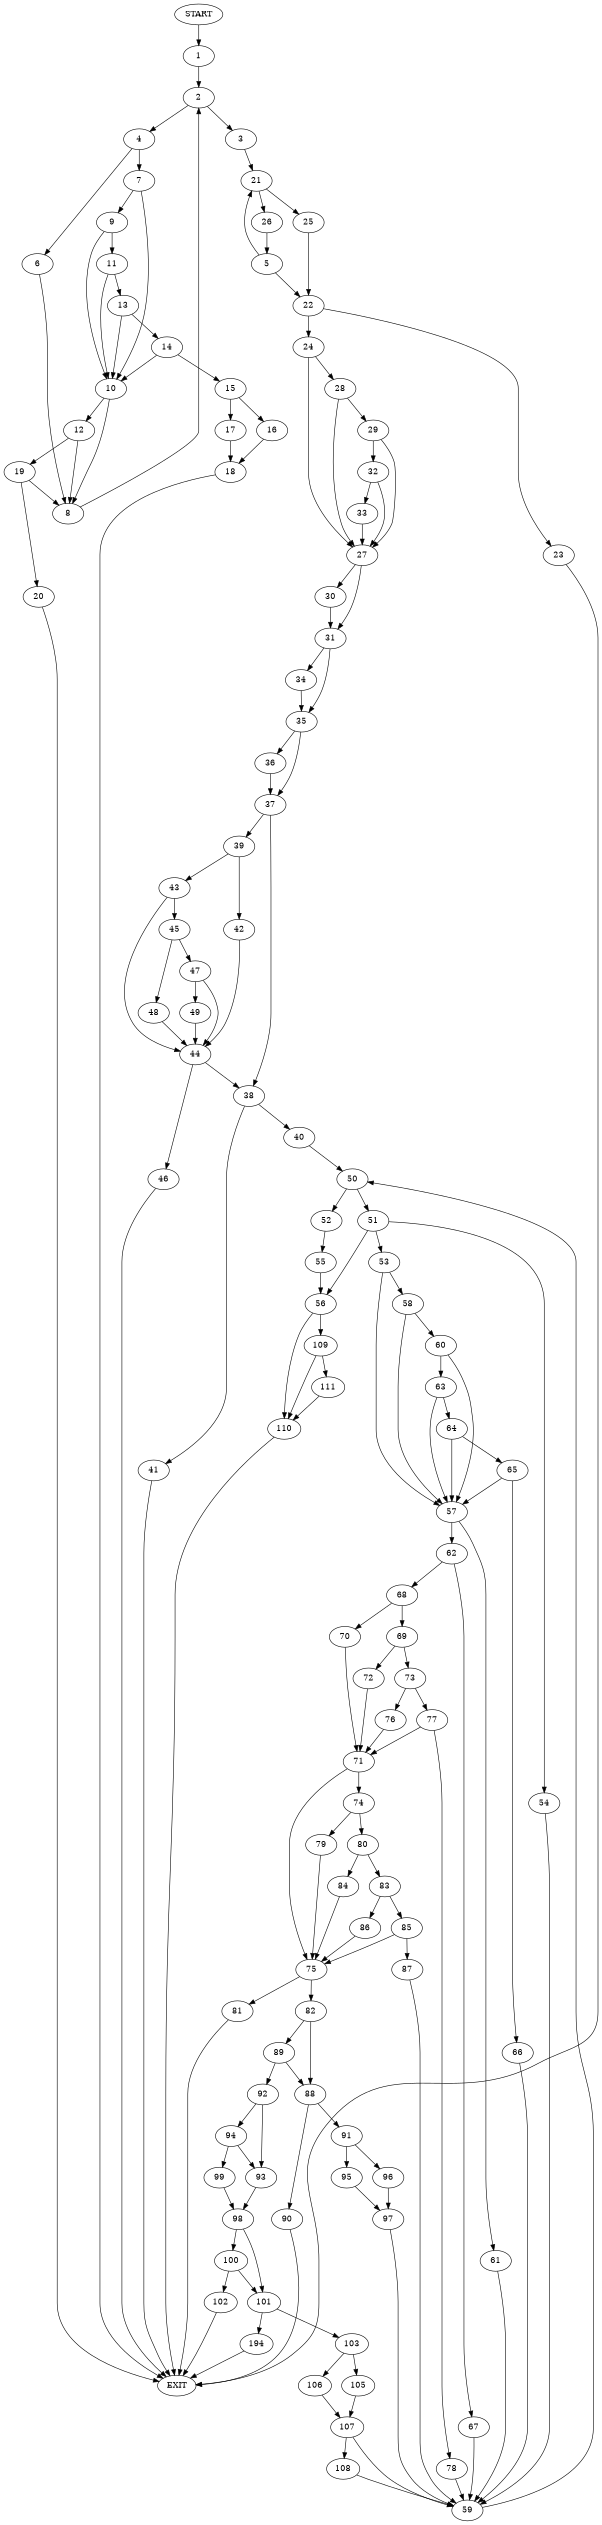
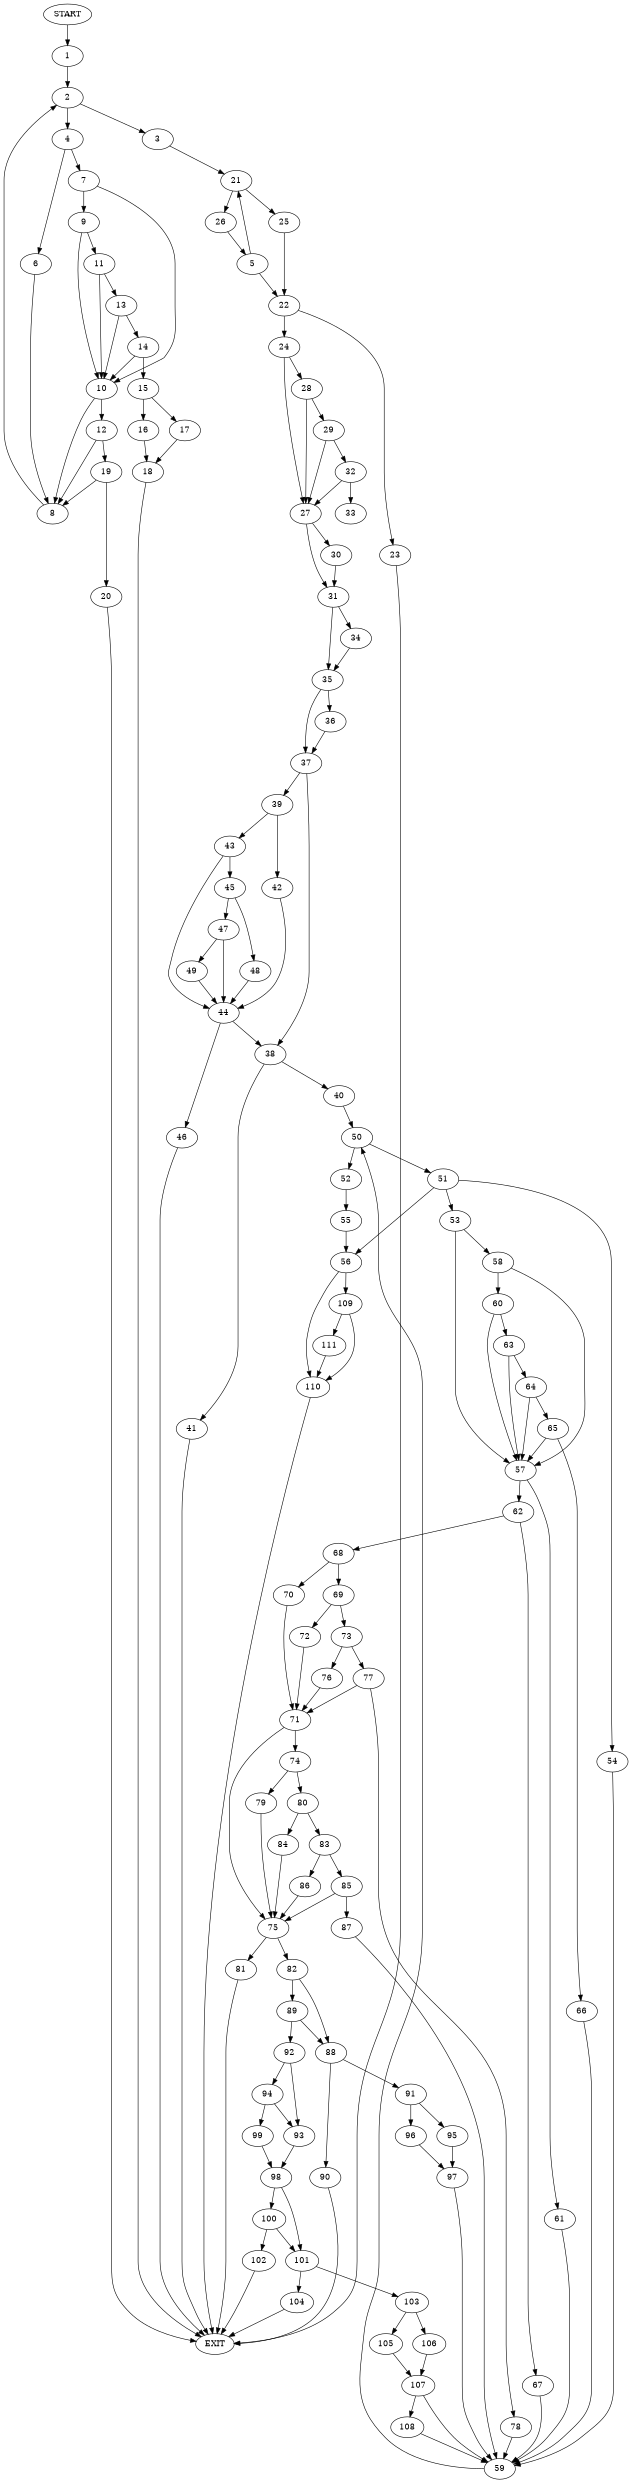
(362, 532) -> none
(257, 2344) -> (297, 2302)
